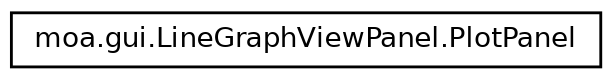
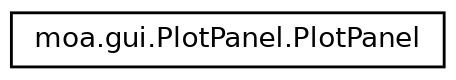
(306, 40) -> (228, 40)
